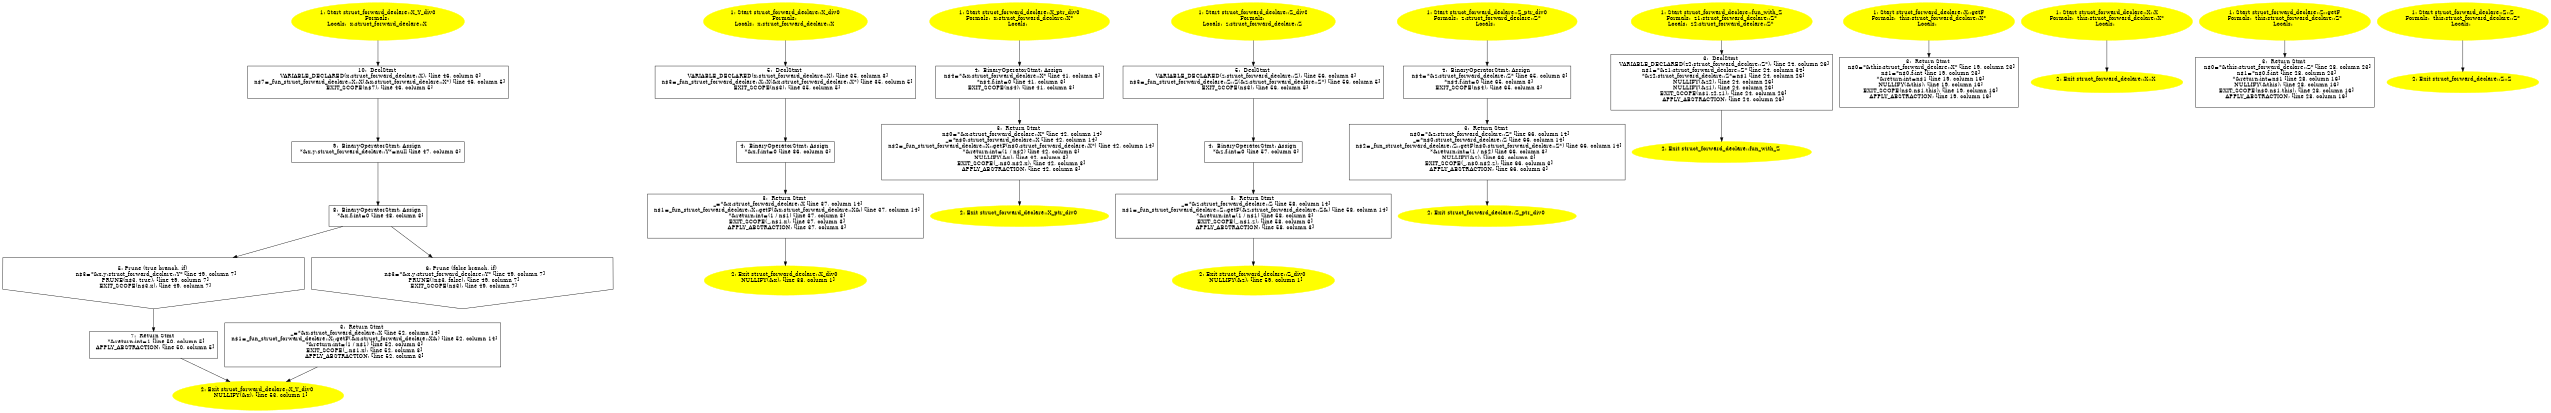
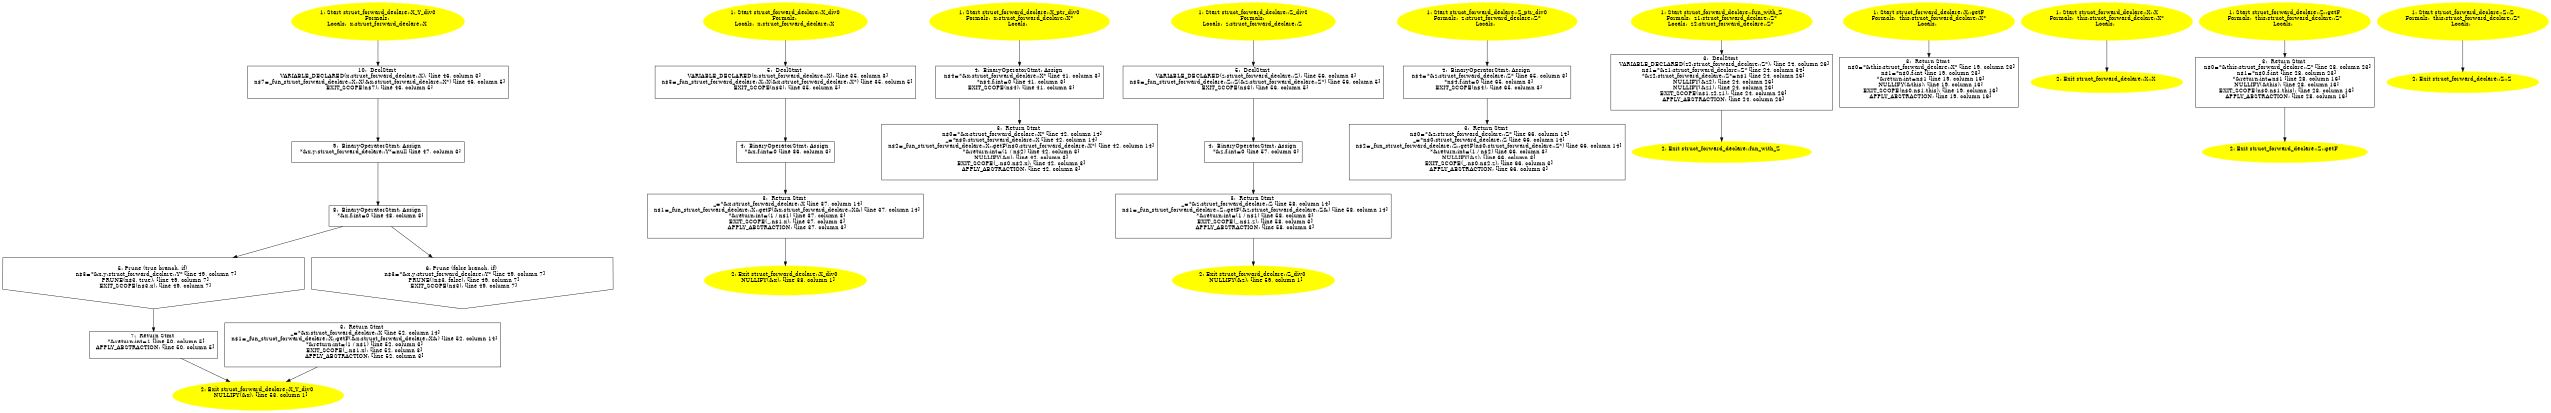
none -> (2285, 152)
(1020, 216) -> none
(1487, 216) -> none
